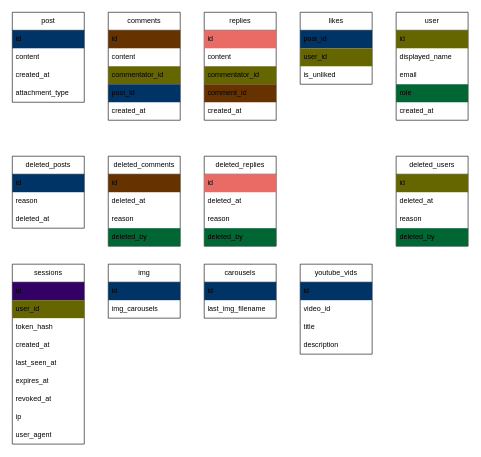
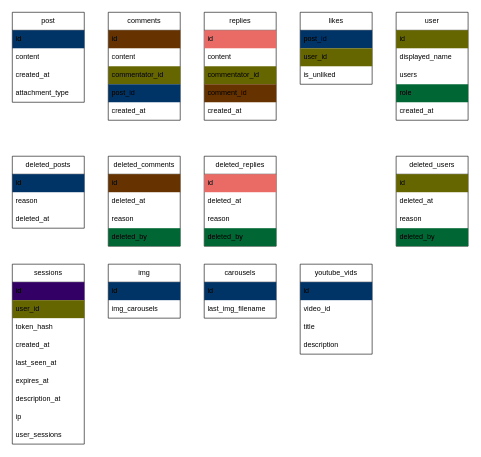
(408, 75) -> (410, 75)
(36, 399) -> (42, 399)
(36, 435) -> (41, 435)
